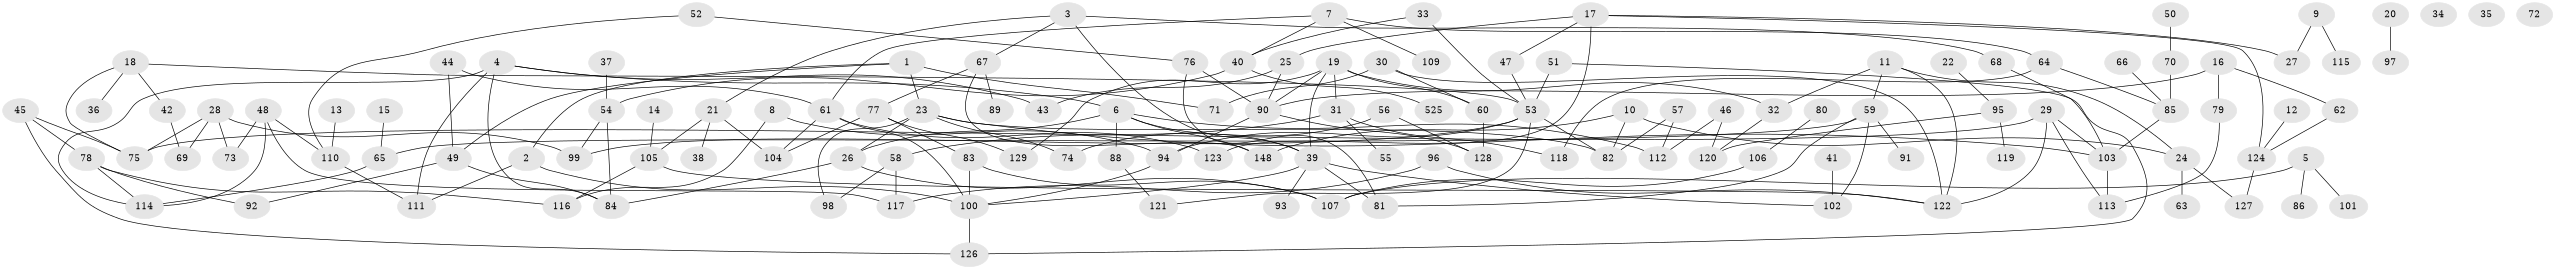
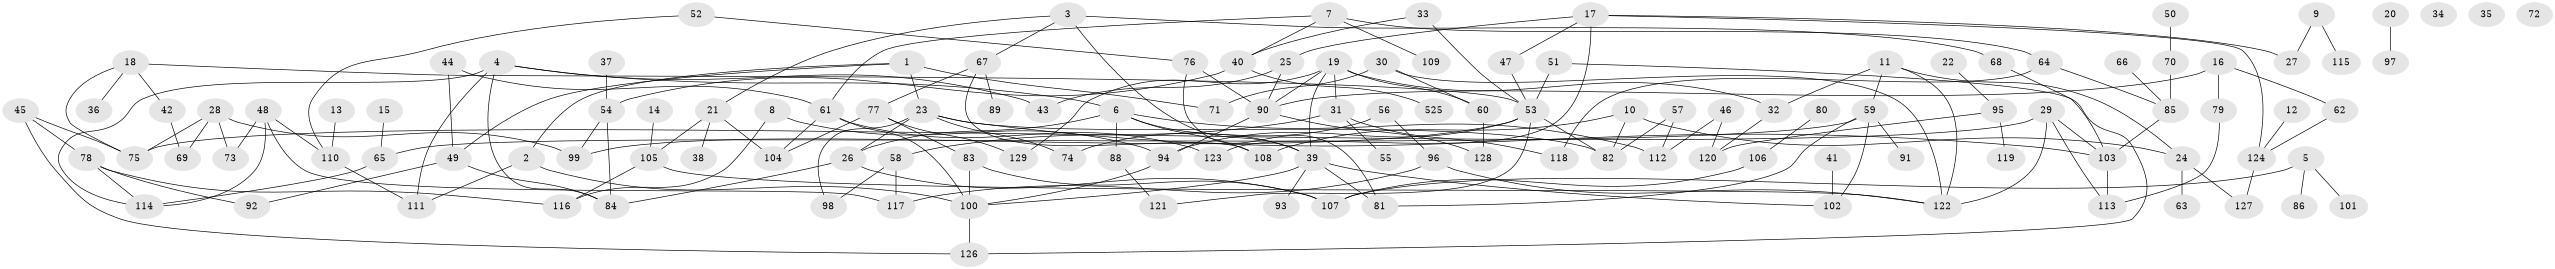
(1434, 135) -> (1409, 135)
(1263, 159) -> (1263, 159)
